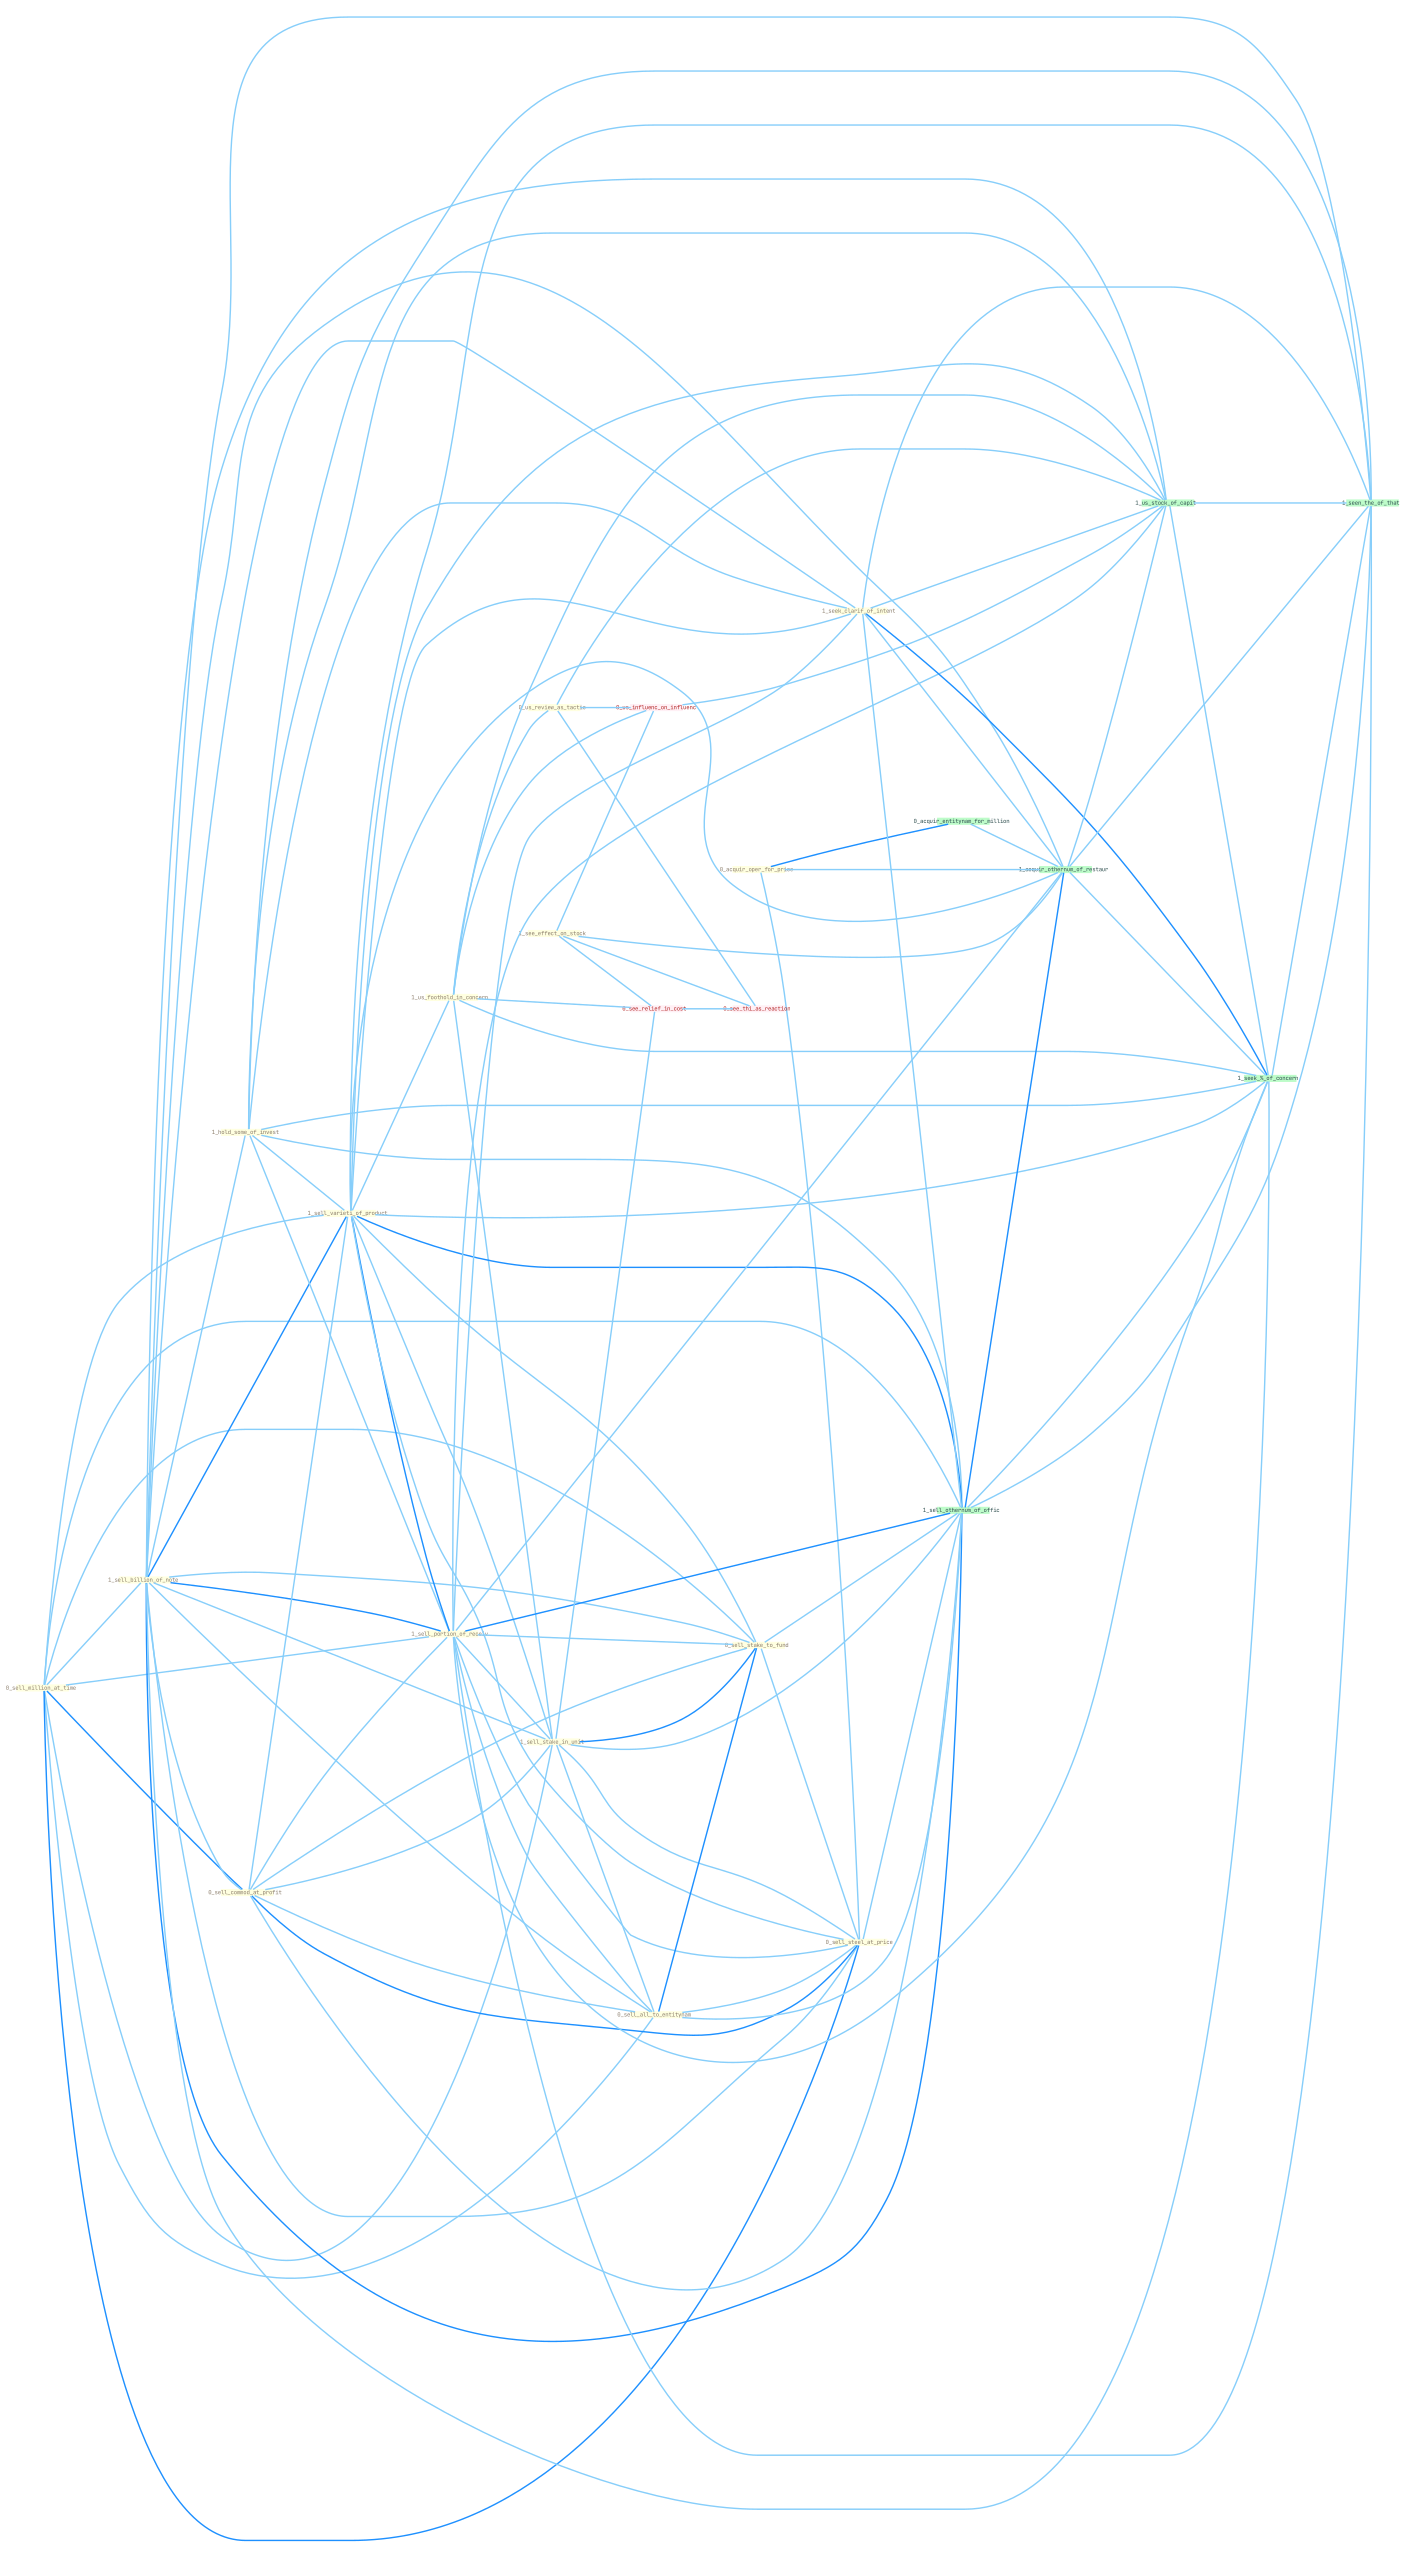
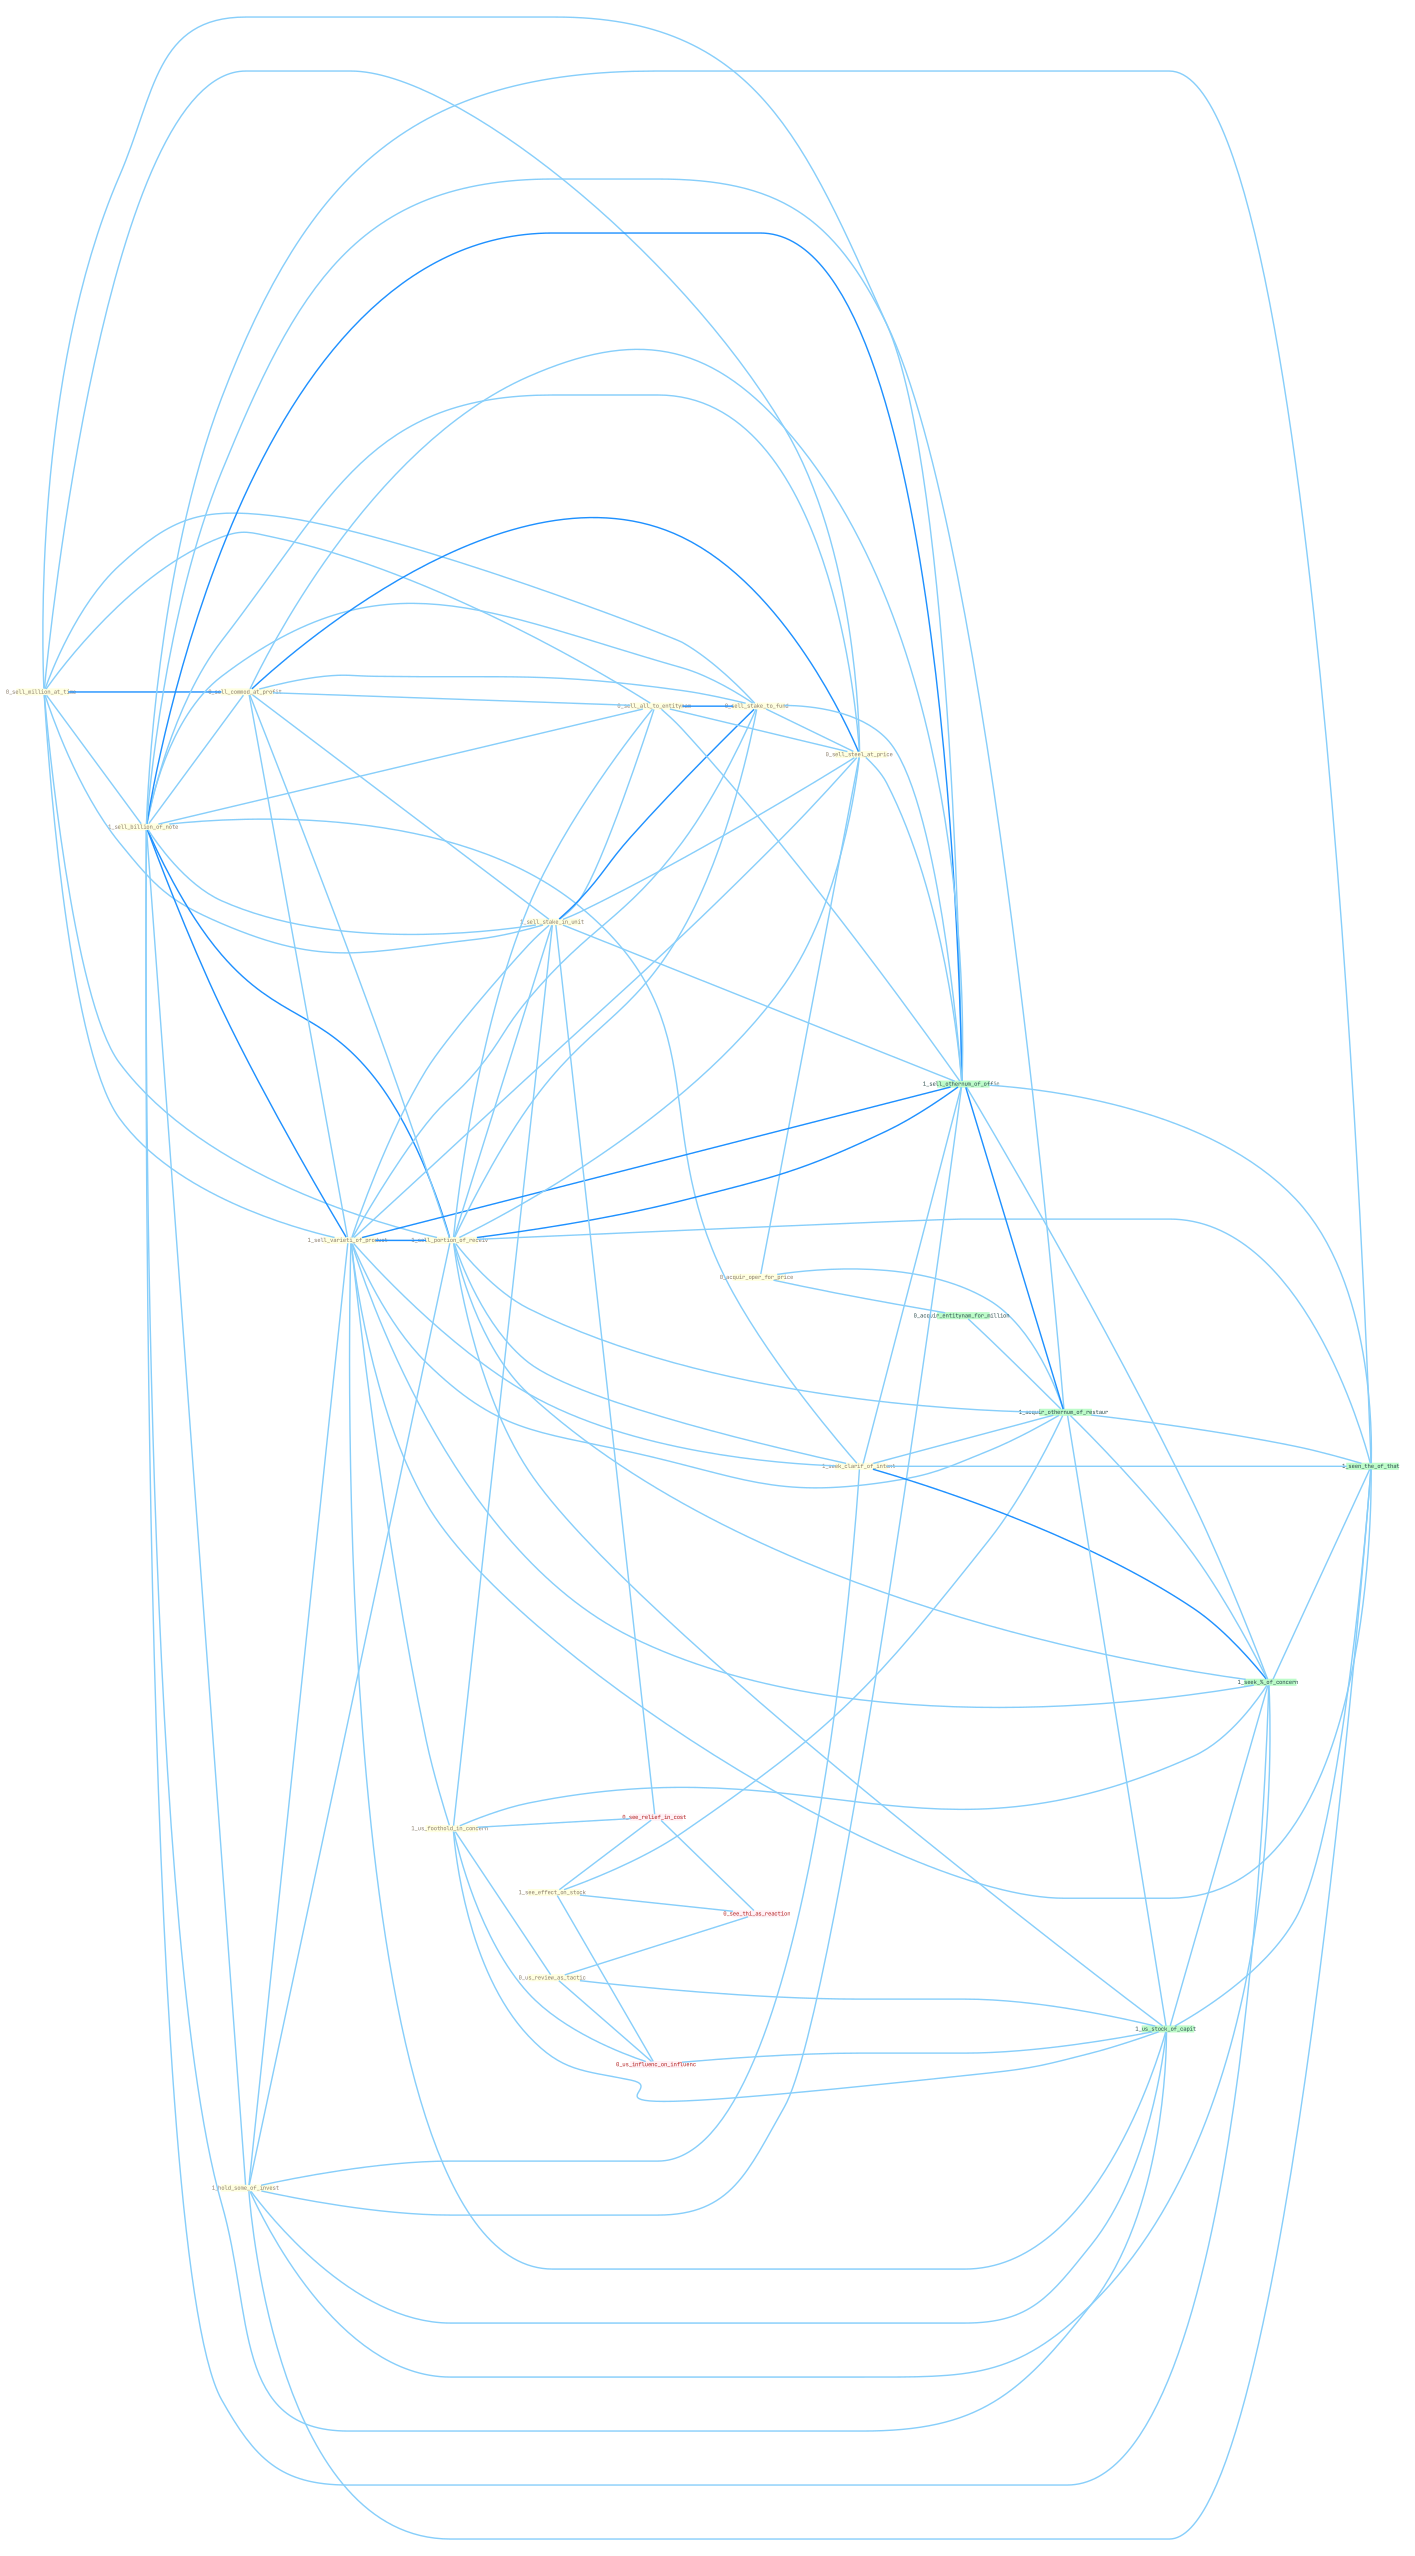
(1014, 557) -> none
(859, 844) -> (859, 1297)
(261, 2540) -> (415, 88)
